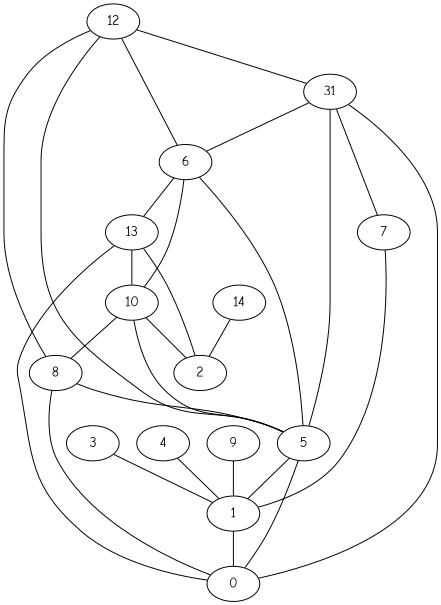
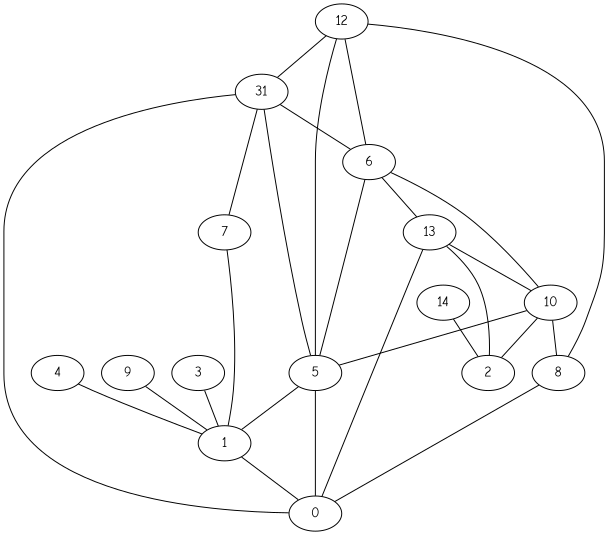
(149, 403) -> none
